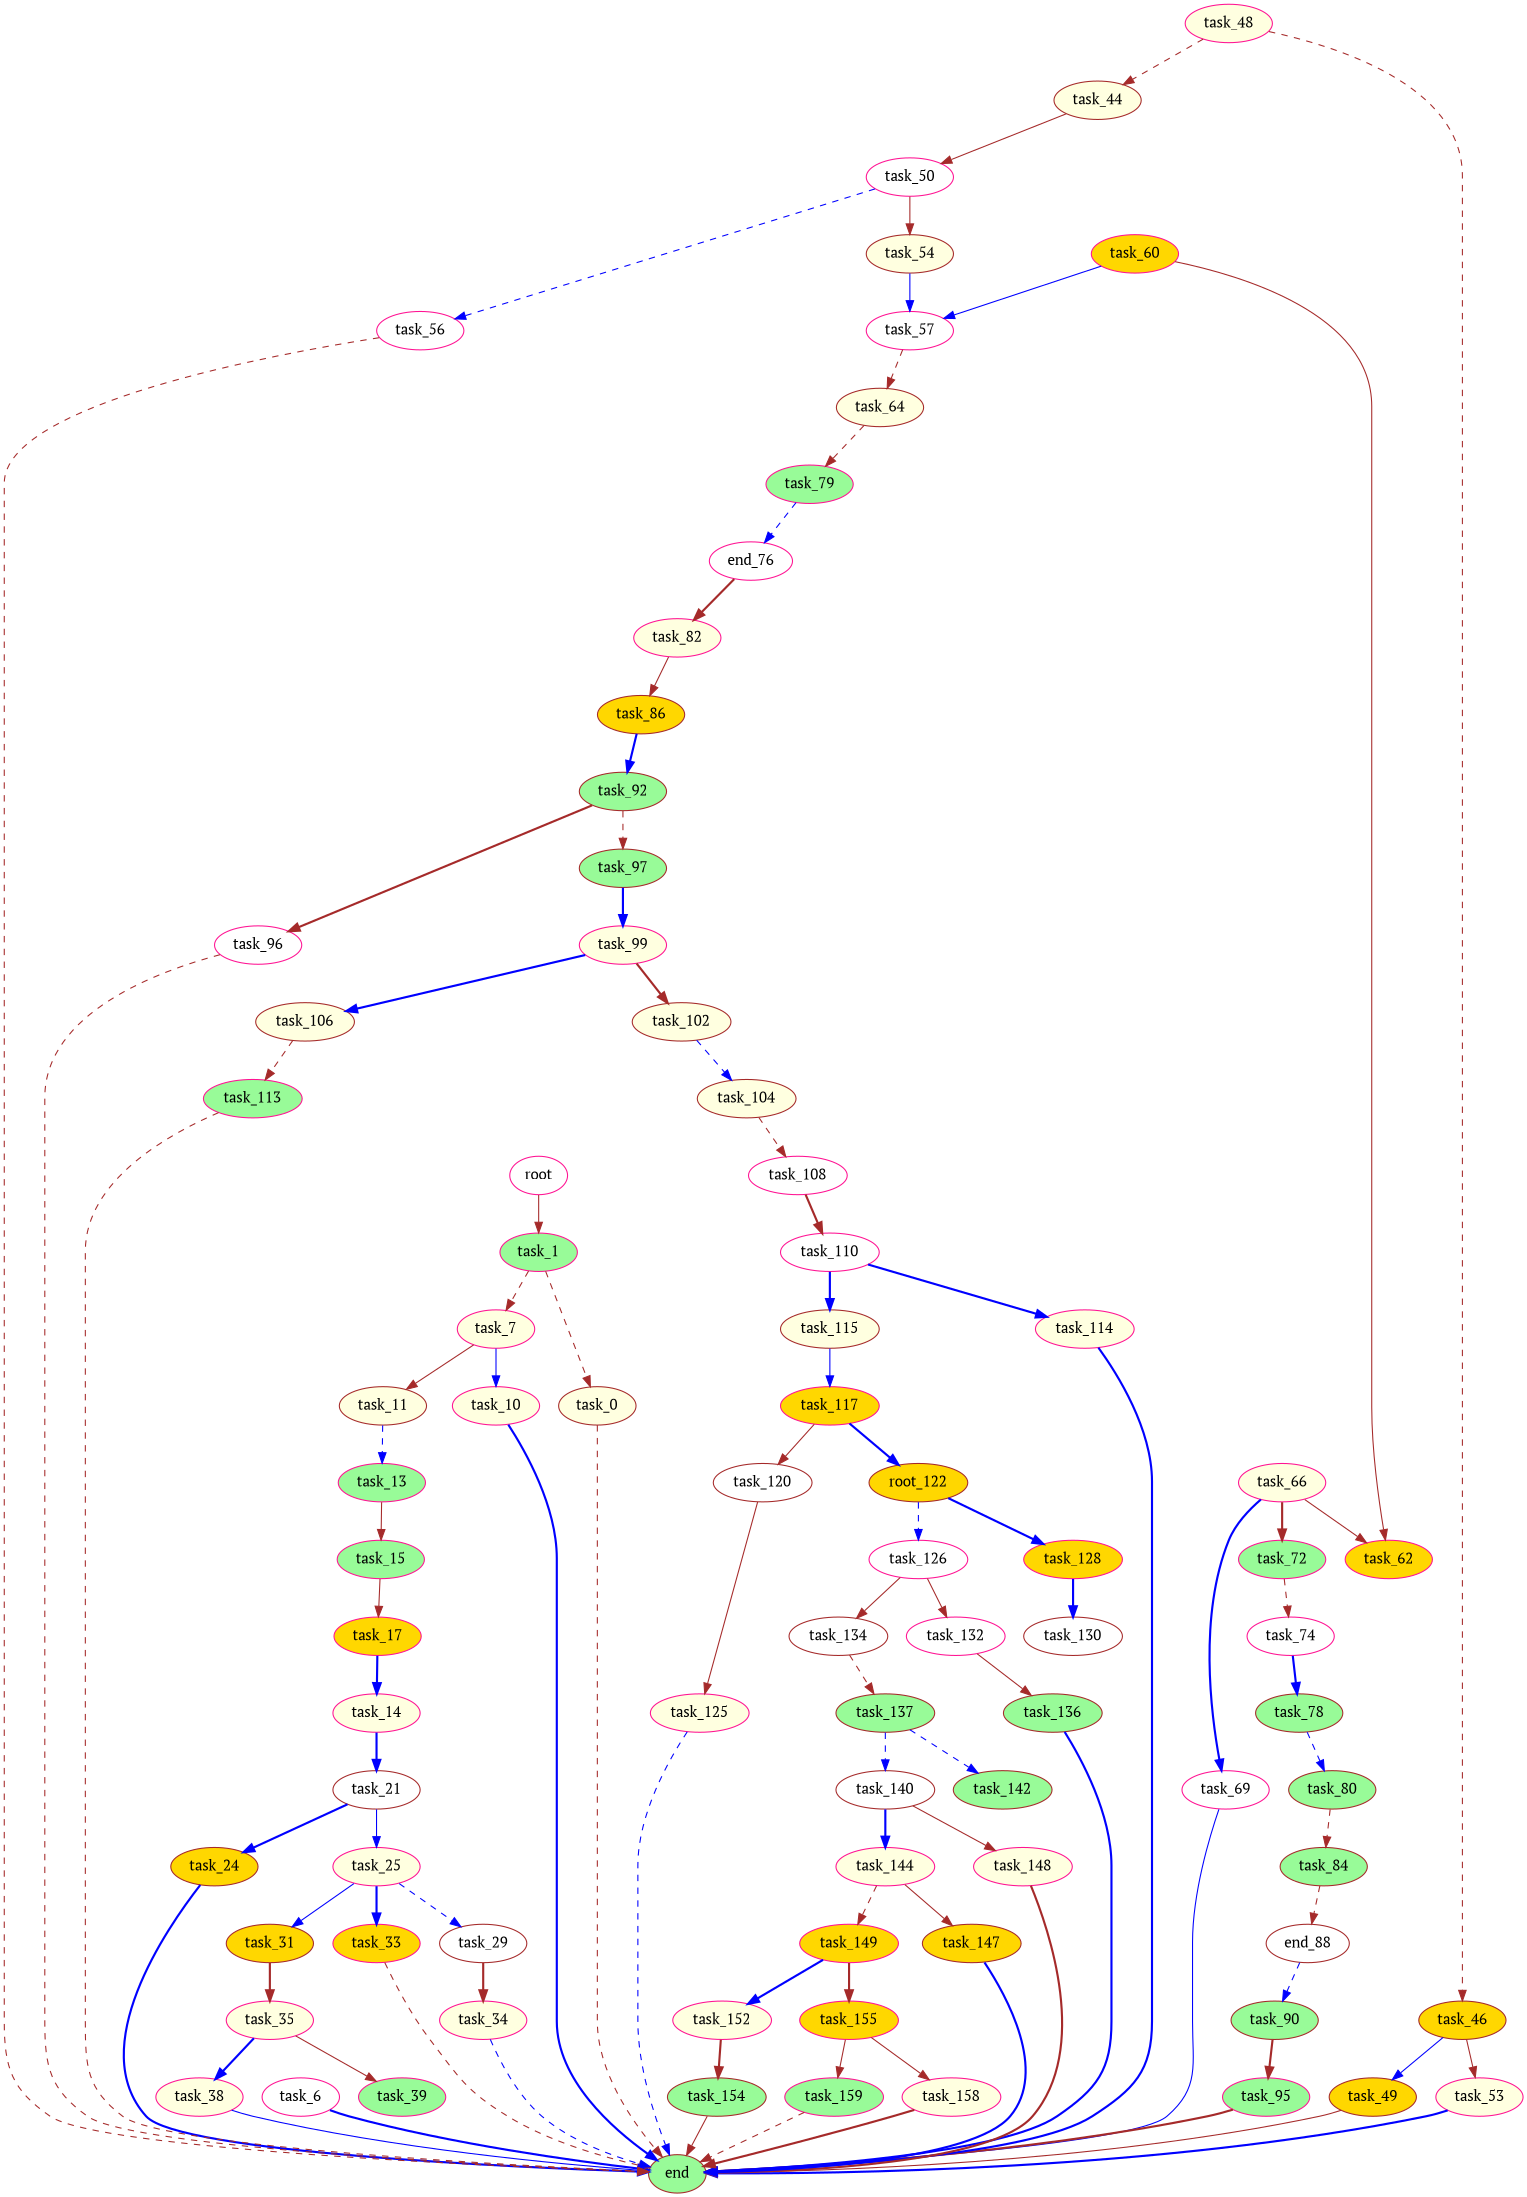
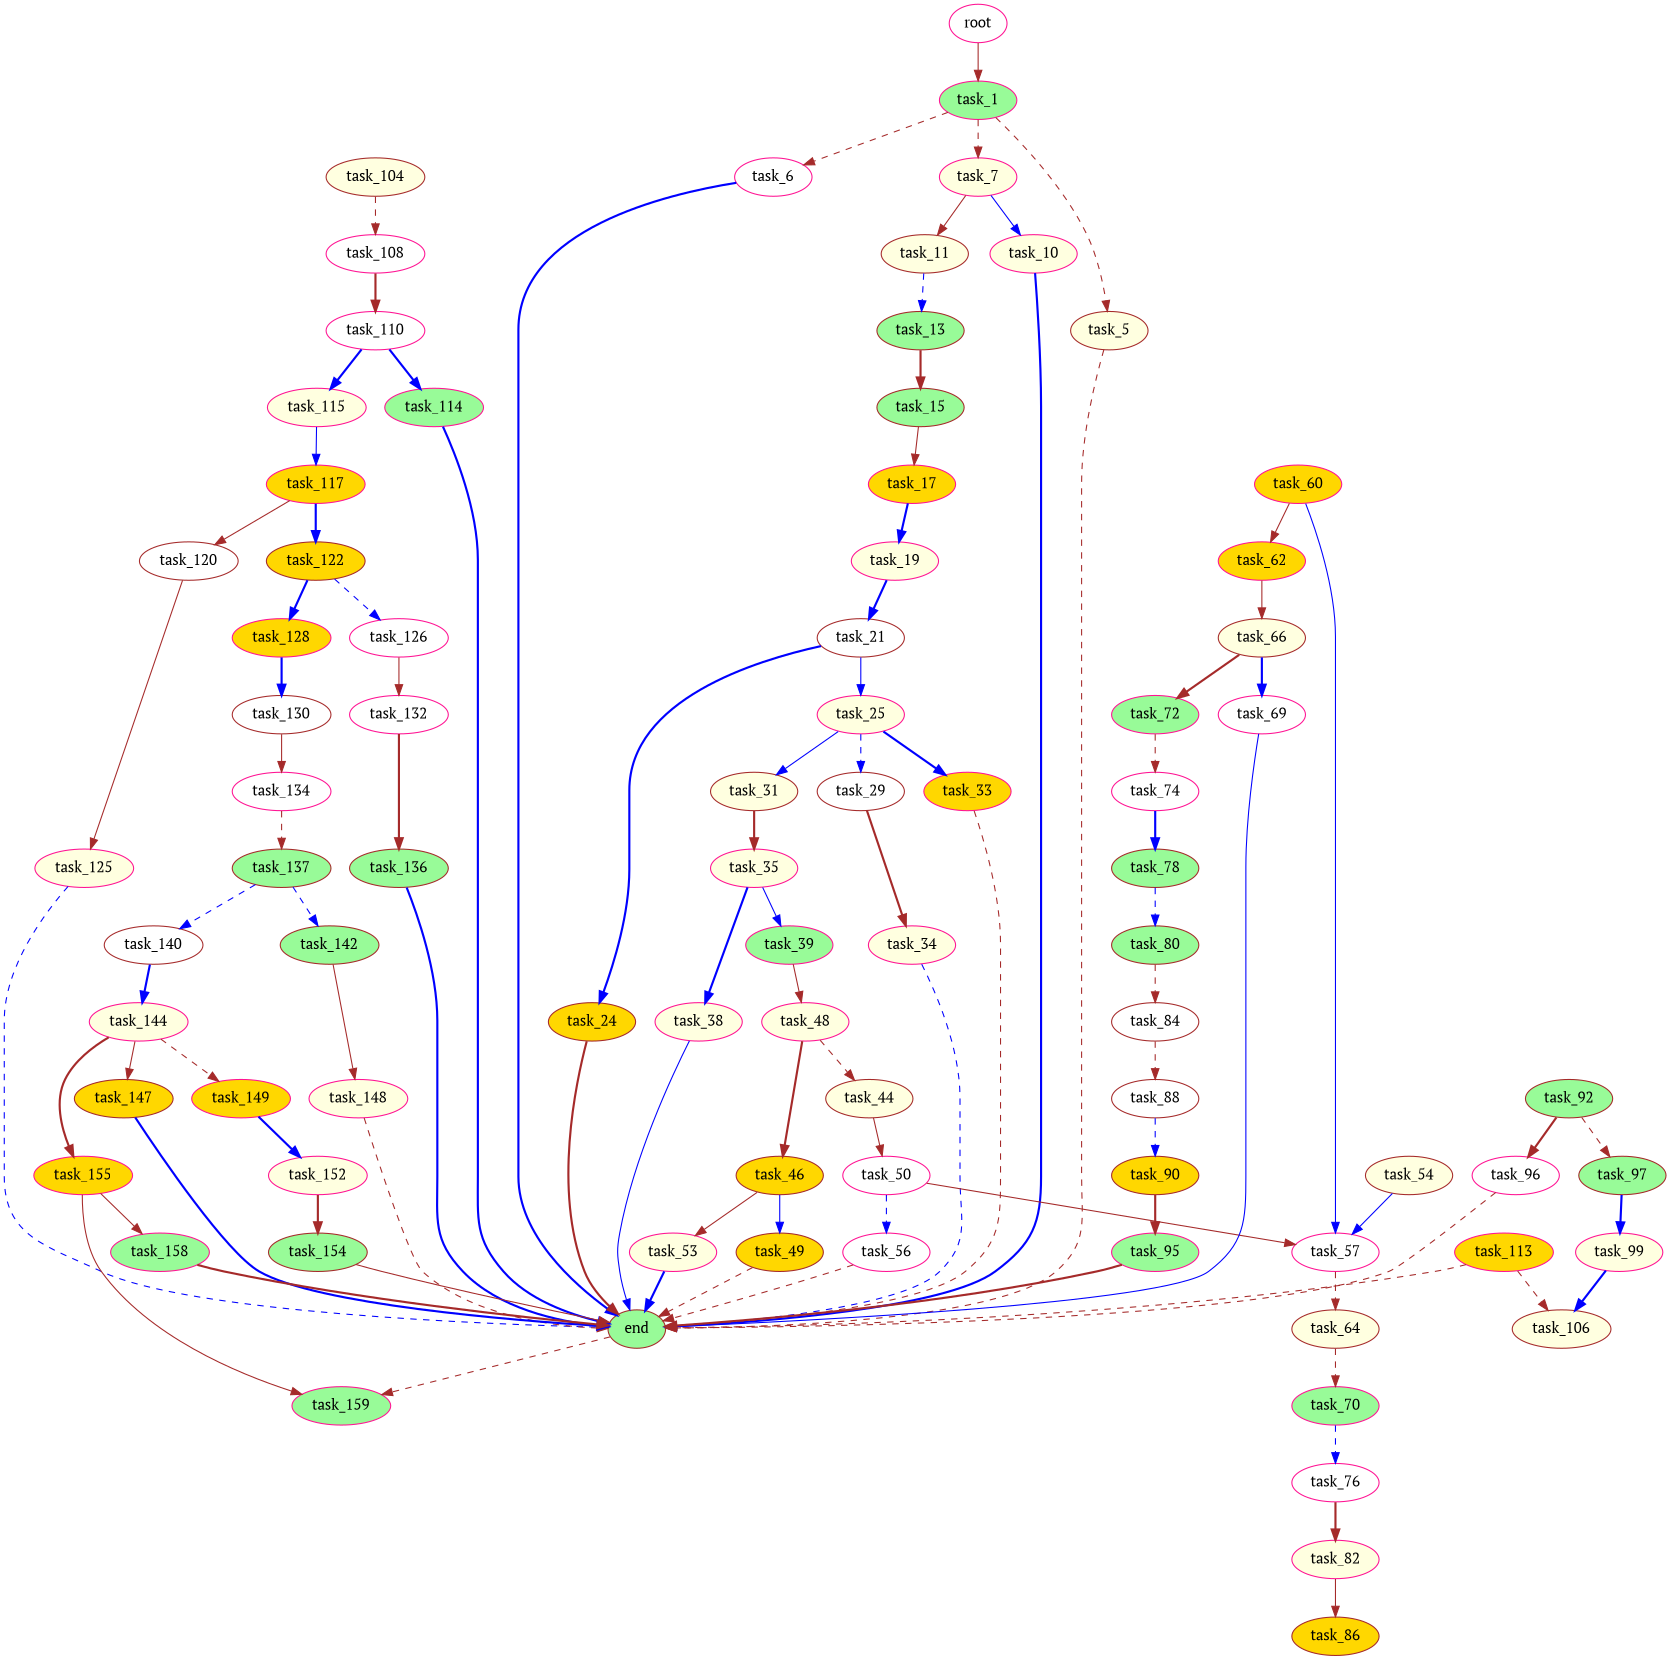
none -> (881, 137)
(910, 210) -> (1106, 1213)
(810, 484) -> (1335, 1406)
(751, 561) -> (1335, 1483)
(633, 748) -> none
(1462, 953) -> (793, 1093)
none -> (796, 978)
(682, 1022) -> none
(282, 1056) -> (1530, 1286)
(253, 1099) -> (1504, 1252)
(830, 1329) -> (317, 407)
(1085, 1329) -> (434, 407)
(597, 1406) -> (1109, 331)
(382, 1483) -> (921, 331)
(918, 1483) -> (316, 561)
(1282, 1483) -> (1262, 638)
(381, 1516) -> (921, 364)
(1331, 1518) -> (1262, 594)
(381, 1559) -> (921, 407)
(882, 1594) -> (282, 748)
(838, 1636) -> (282, 791)
(1000, 1671) -> (399, 786)
(377, 1713) -> (895, 561)
(949, 1826) -> (343, 1016)
(1324, 1867) -> (1155, 1022)
(270, 1943) -> (754, 791)
(1308, 1943) -> (1155, 1099)
(849, 1977) -> (64, 1083)
(1275, 2020) -> (1155, 1175)
(331, 2056) -> (769, 902)
(951, 2097) -> (160, 1252)
(153, 2120) -> (569, 1178)
(1022, 2124) -> (424, 1273)
(757, 2135) -> (501, 1364)
(1031, 2157) -> (710, 1290)
